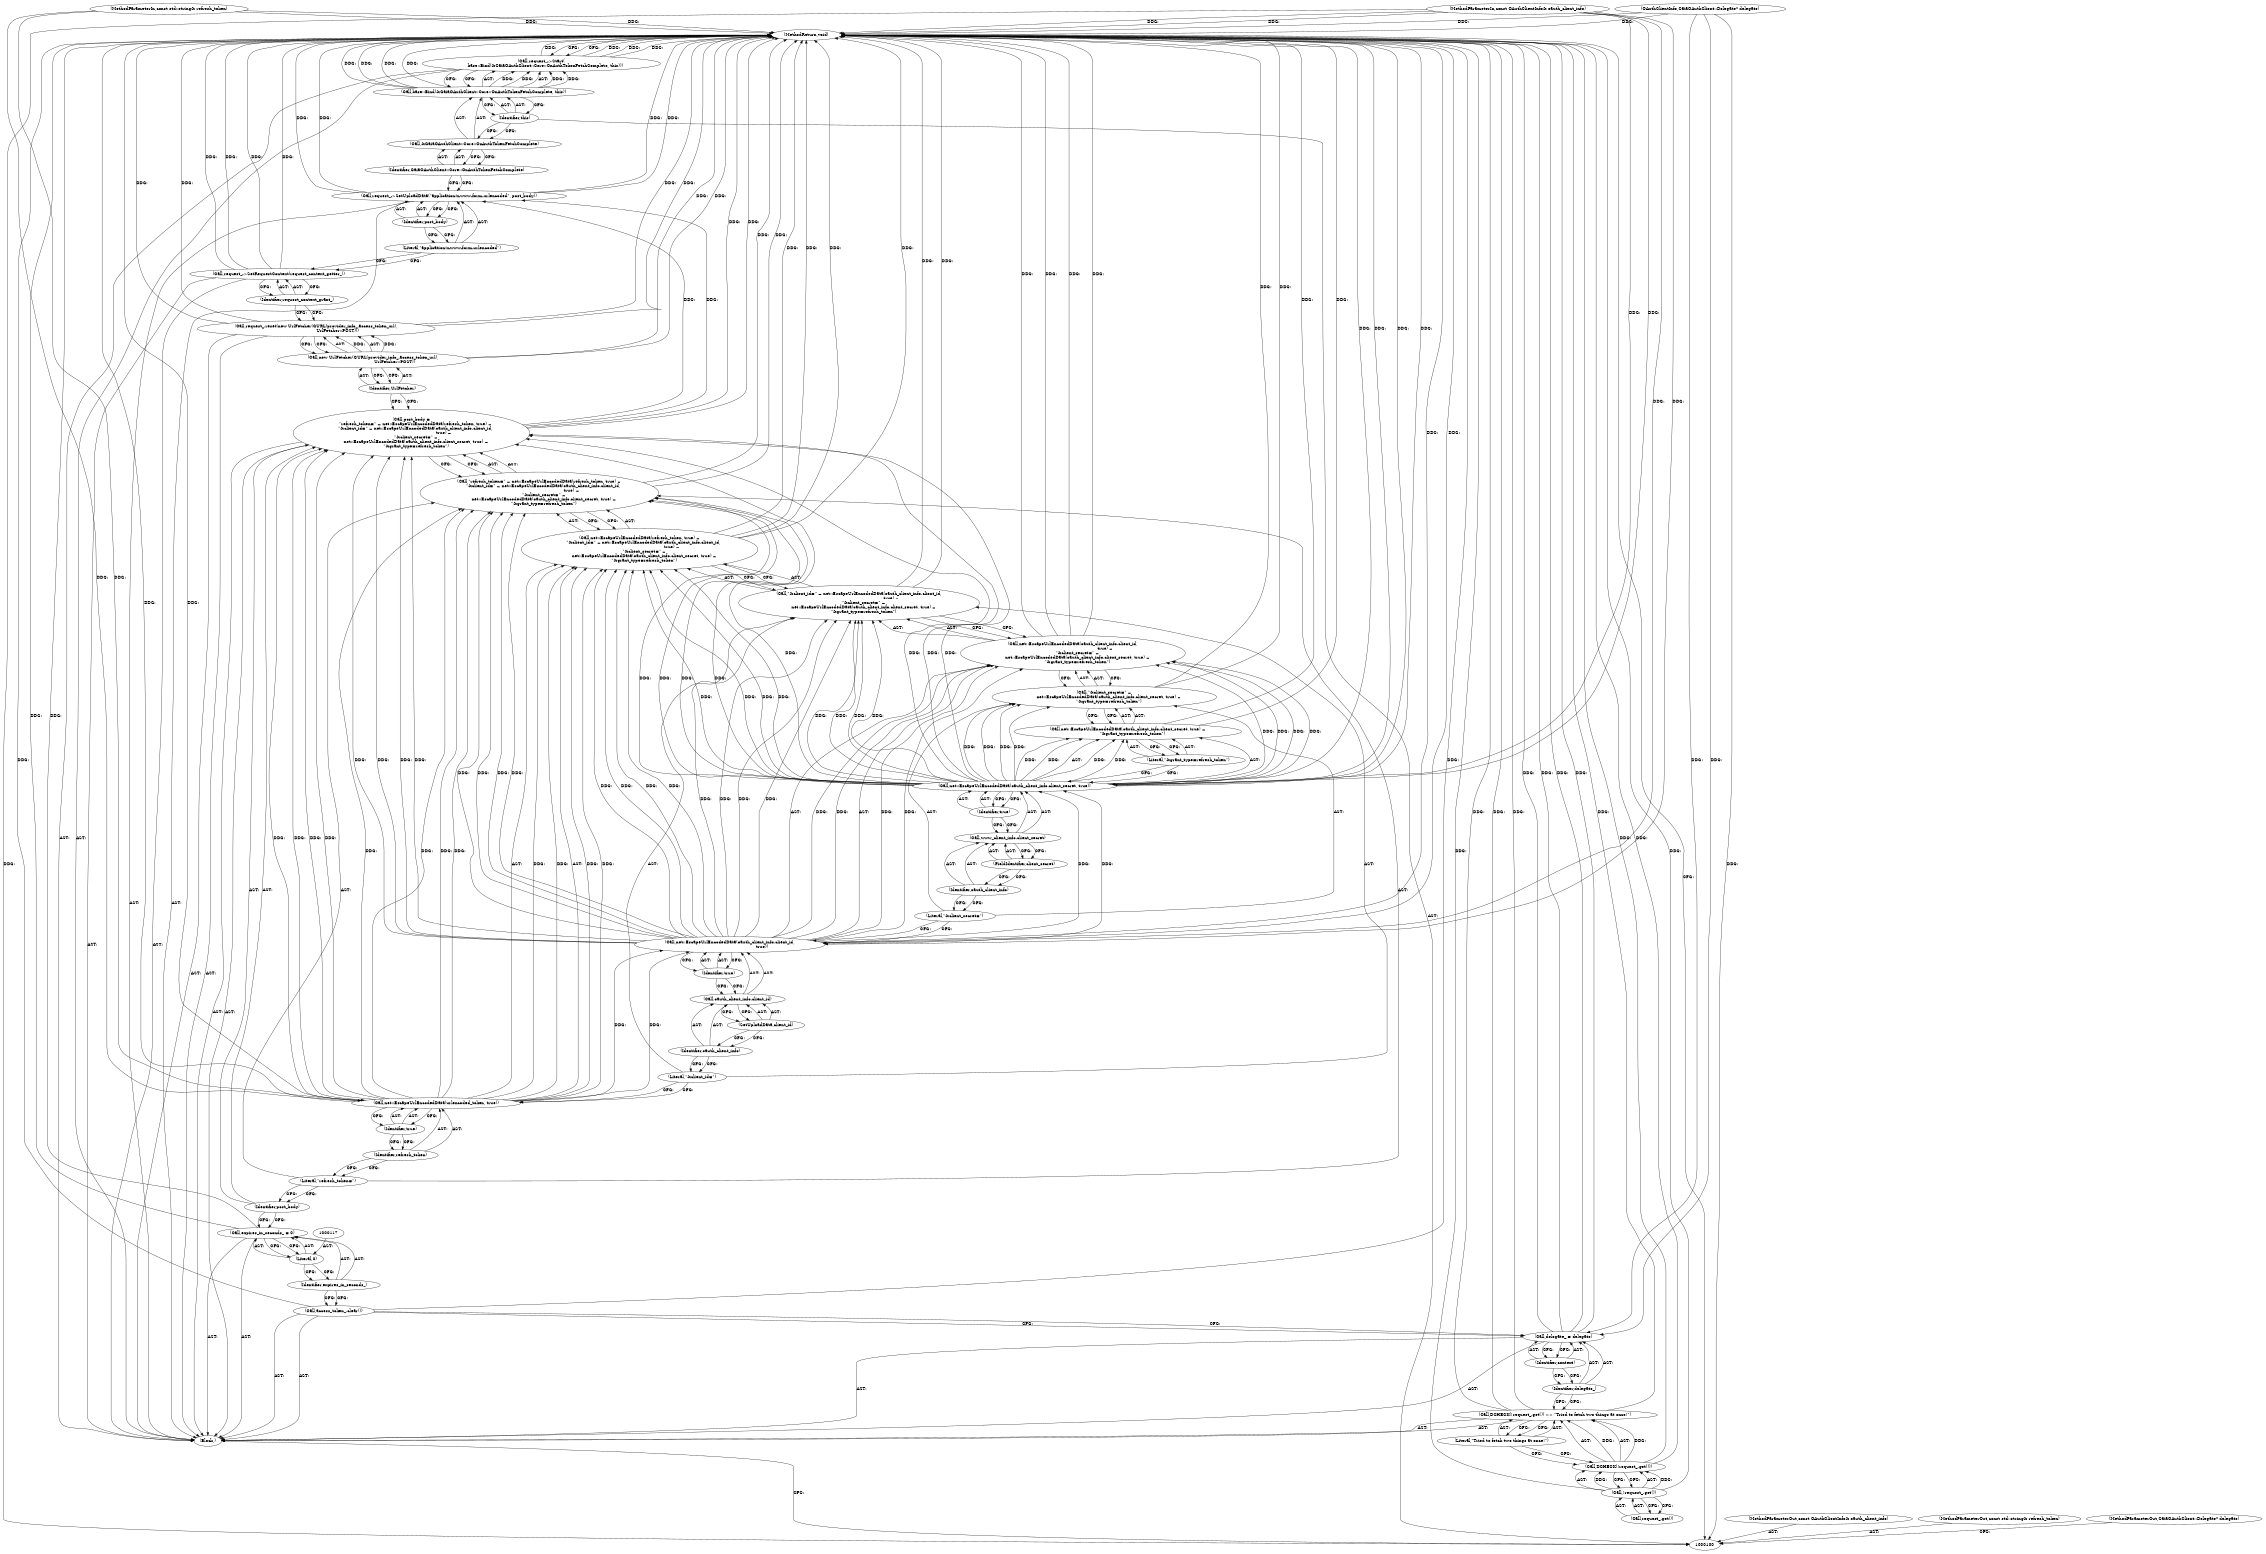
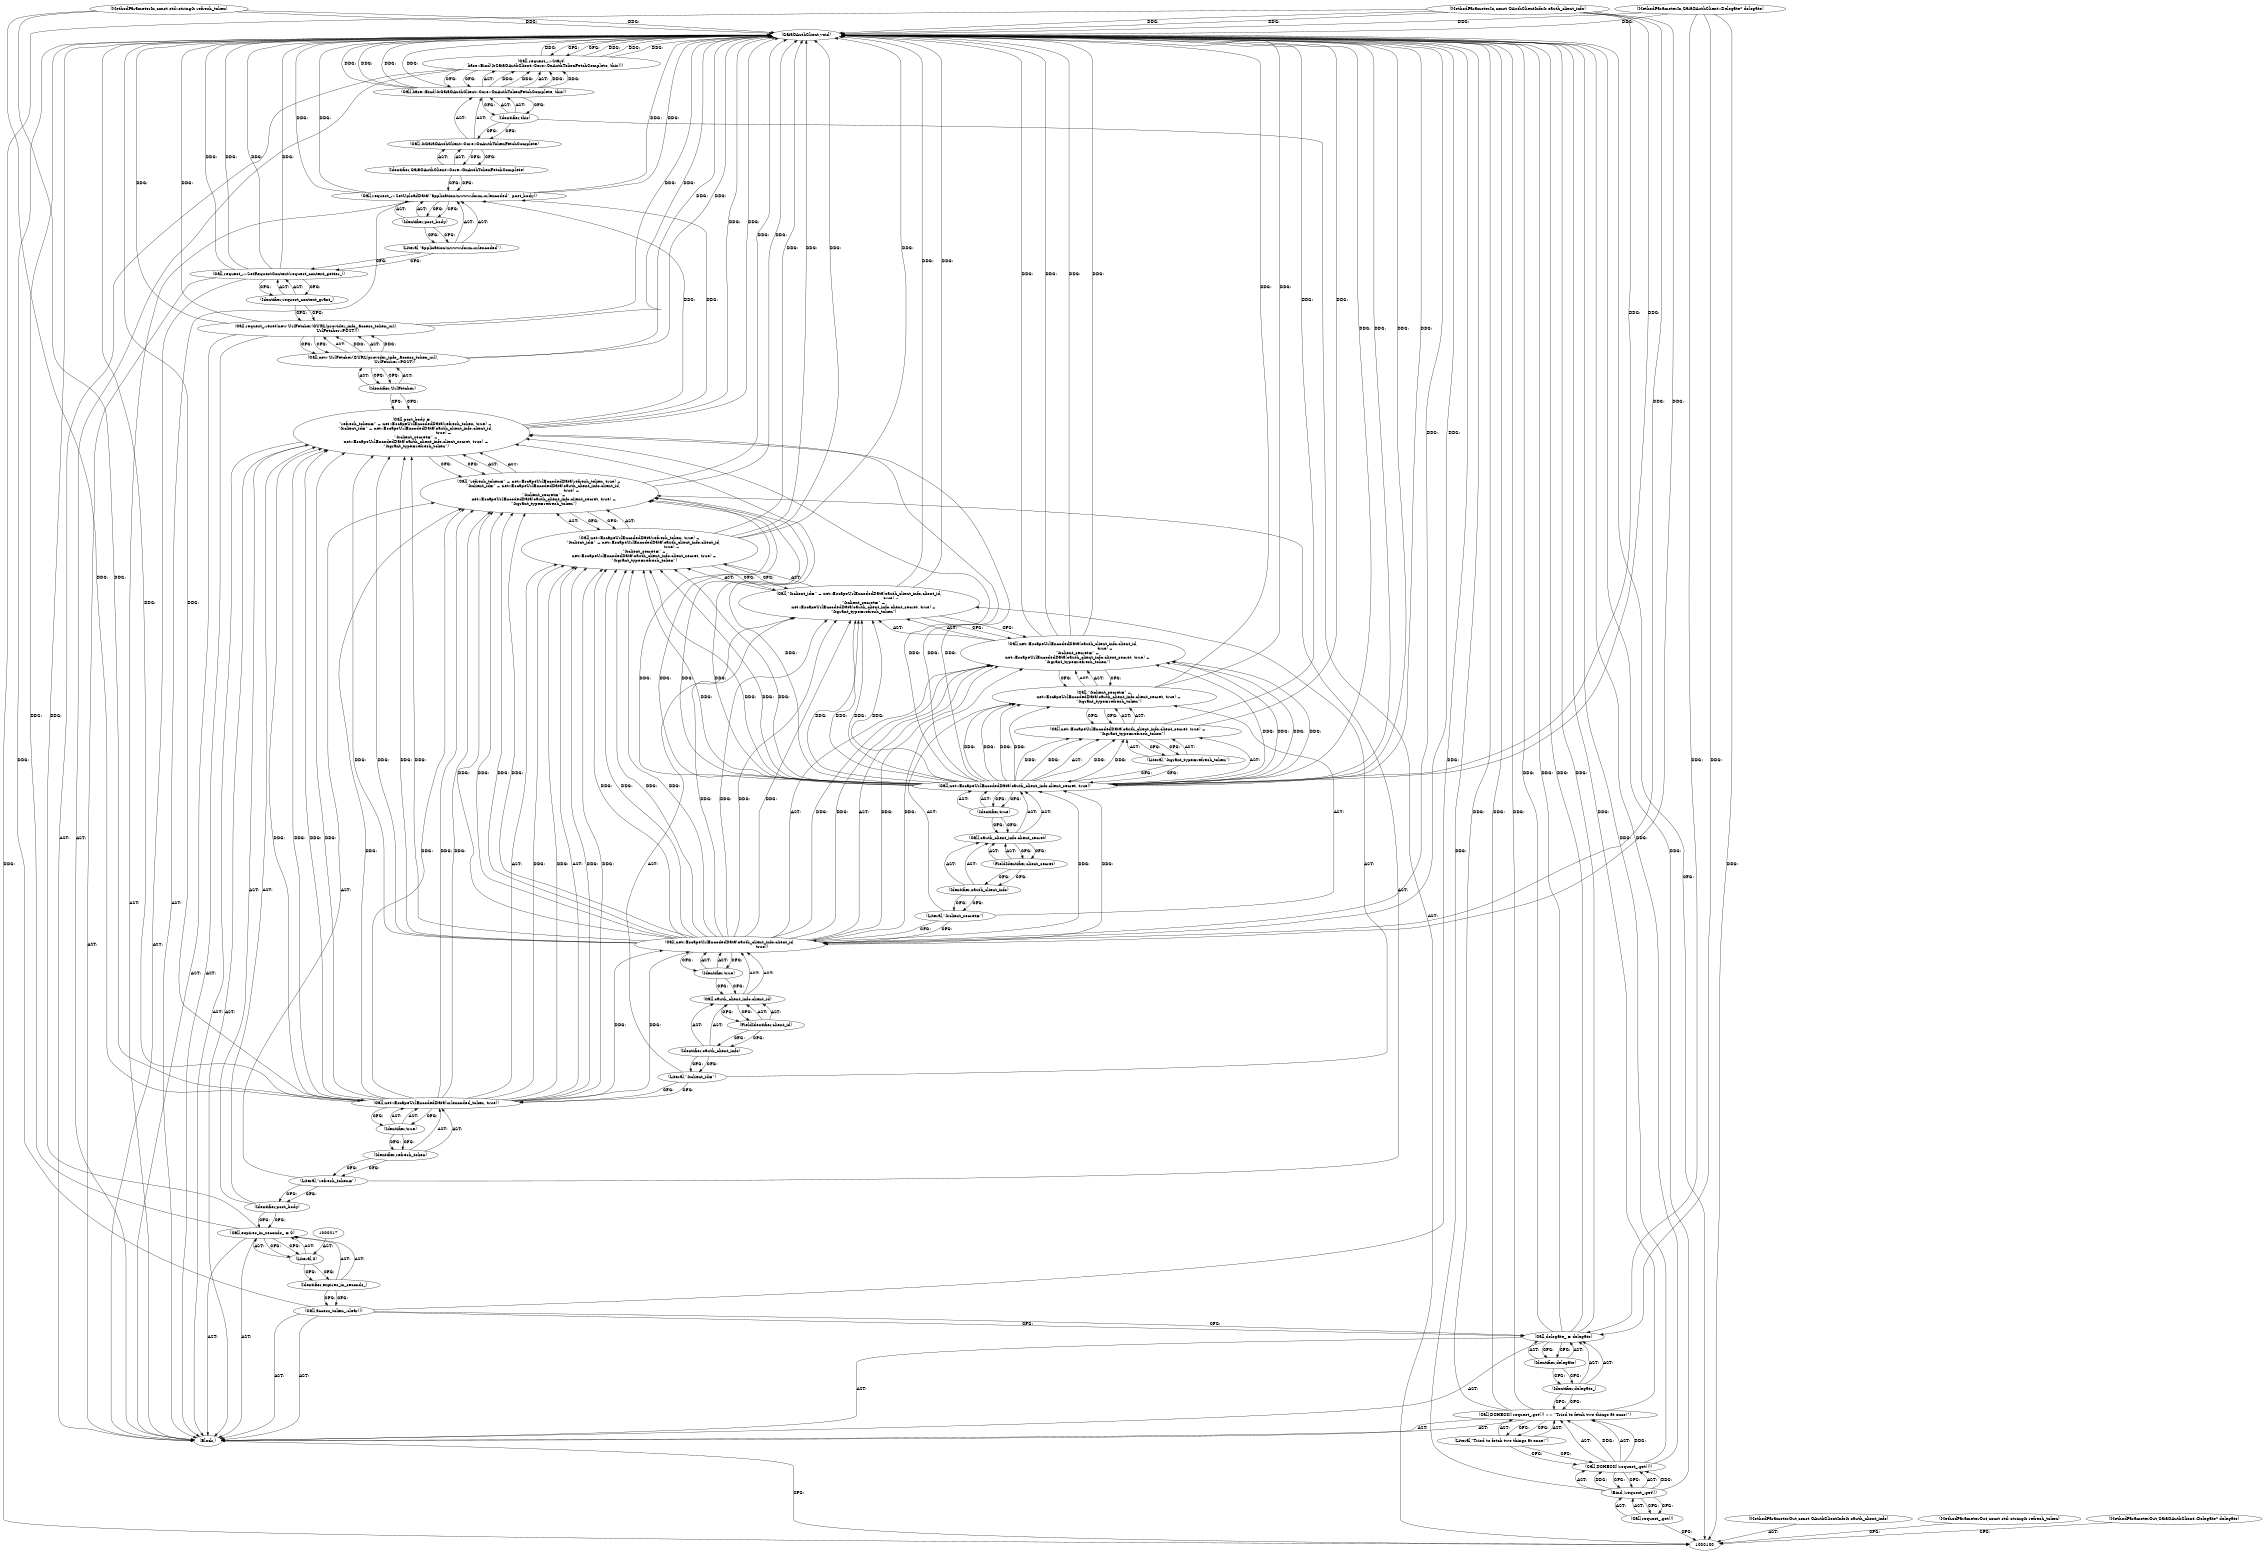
(1700, 9) -> (1700, 9)
(806, 35) -> (806, 35)
(1008, 838) -> (1008, 838)
(766, 1025) -> (766, 1025)
(328, 1233) -> (328, 1233)
(1555, 1363) -> (1555, 1363)
(1634, 1493) -> (1634, 1493)
none -> (1678, 1532)
(1875, 1532) -> (1875, 1532)
